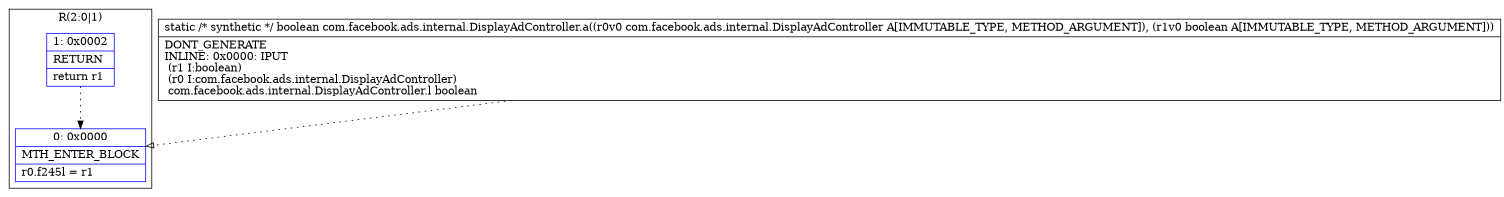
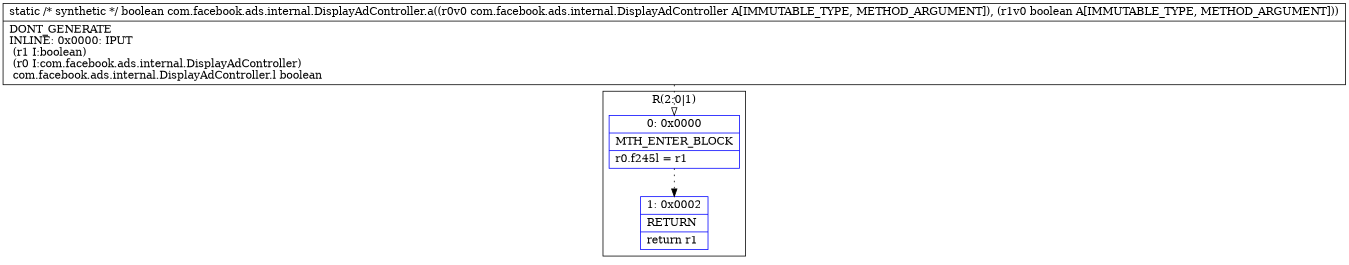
(80, 104) -> (674, 179)
